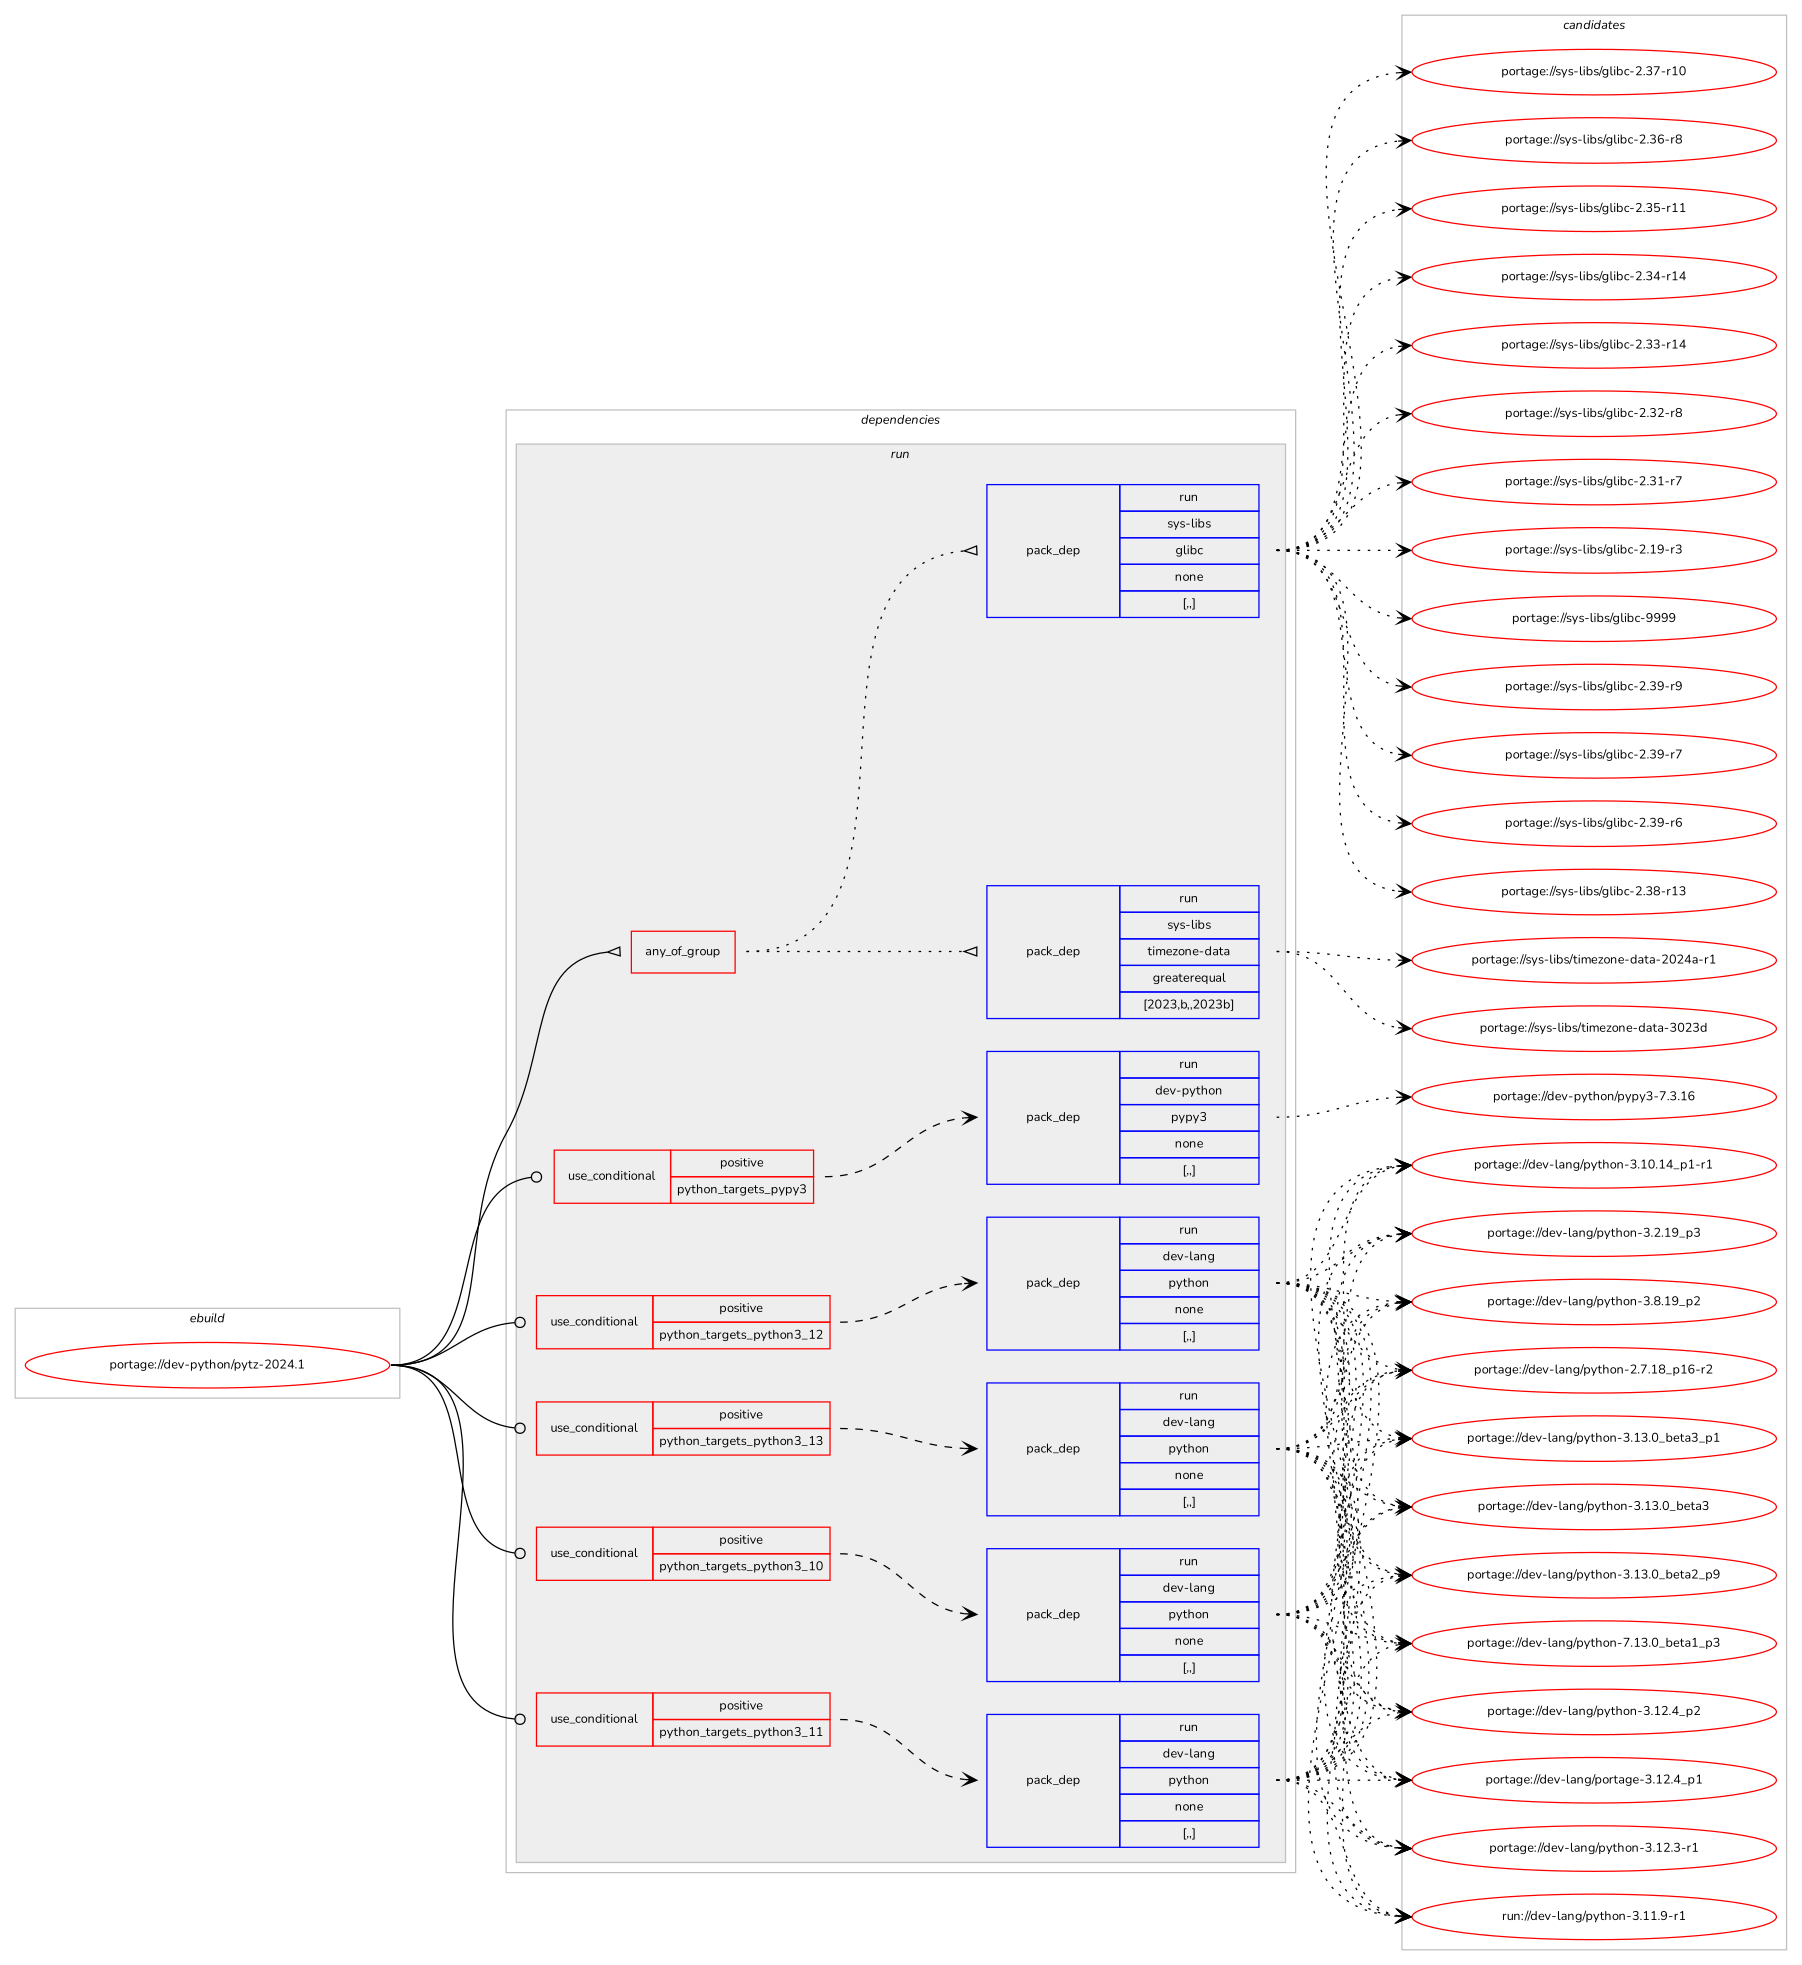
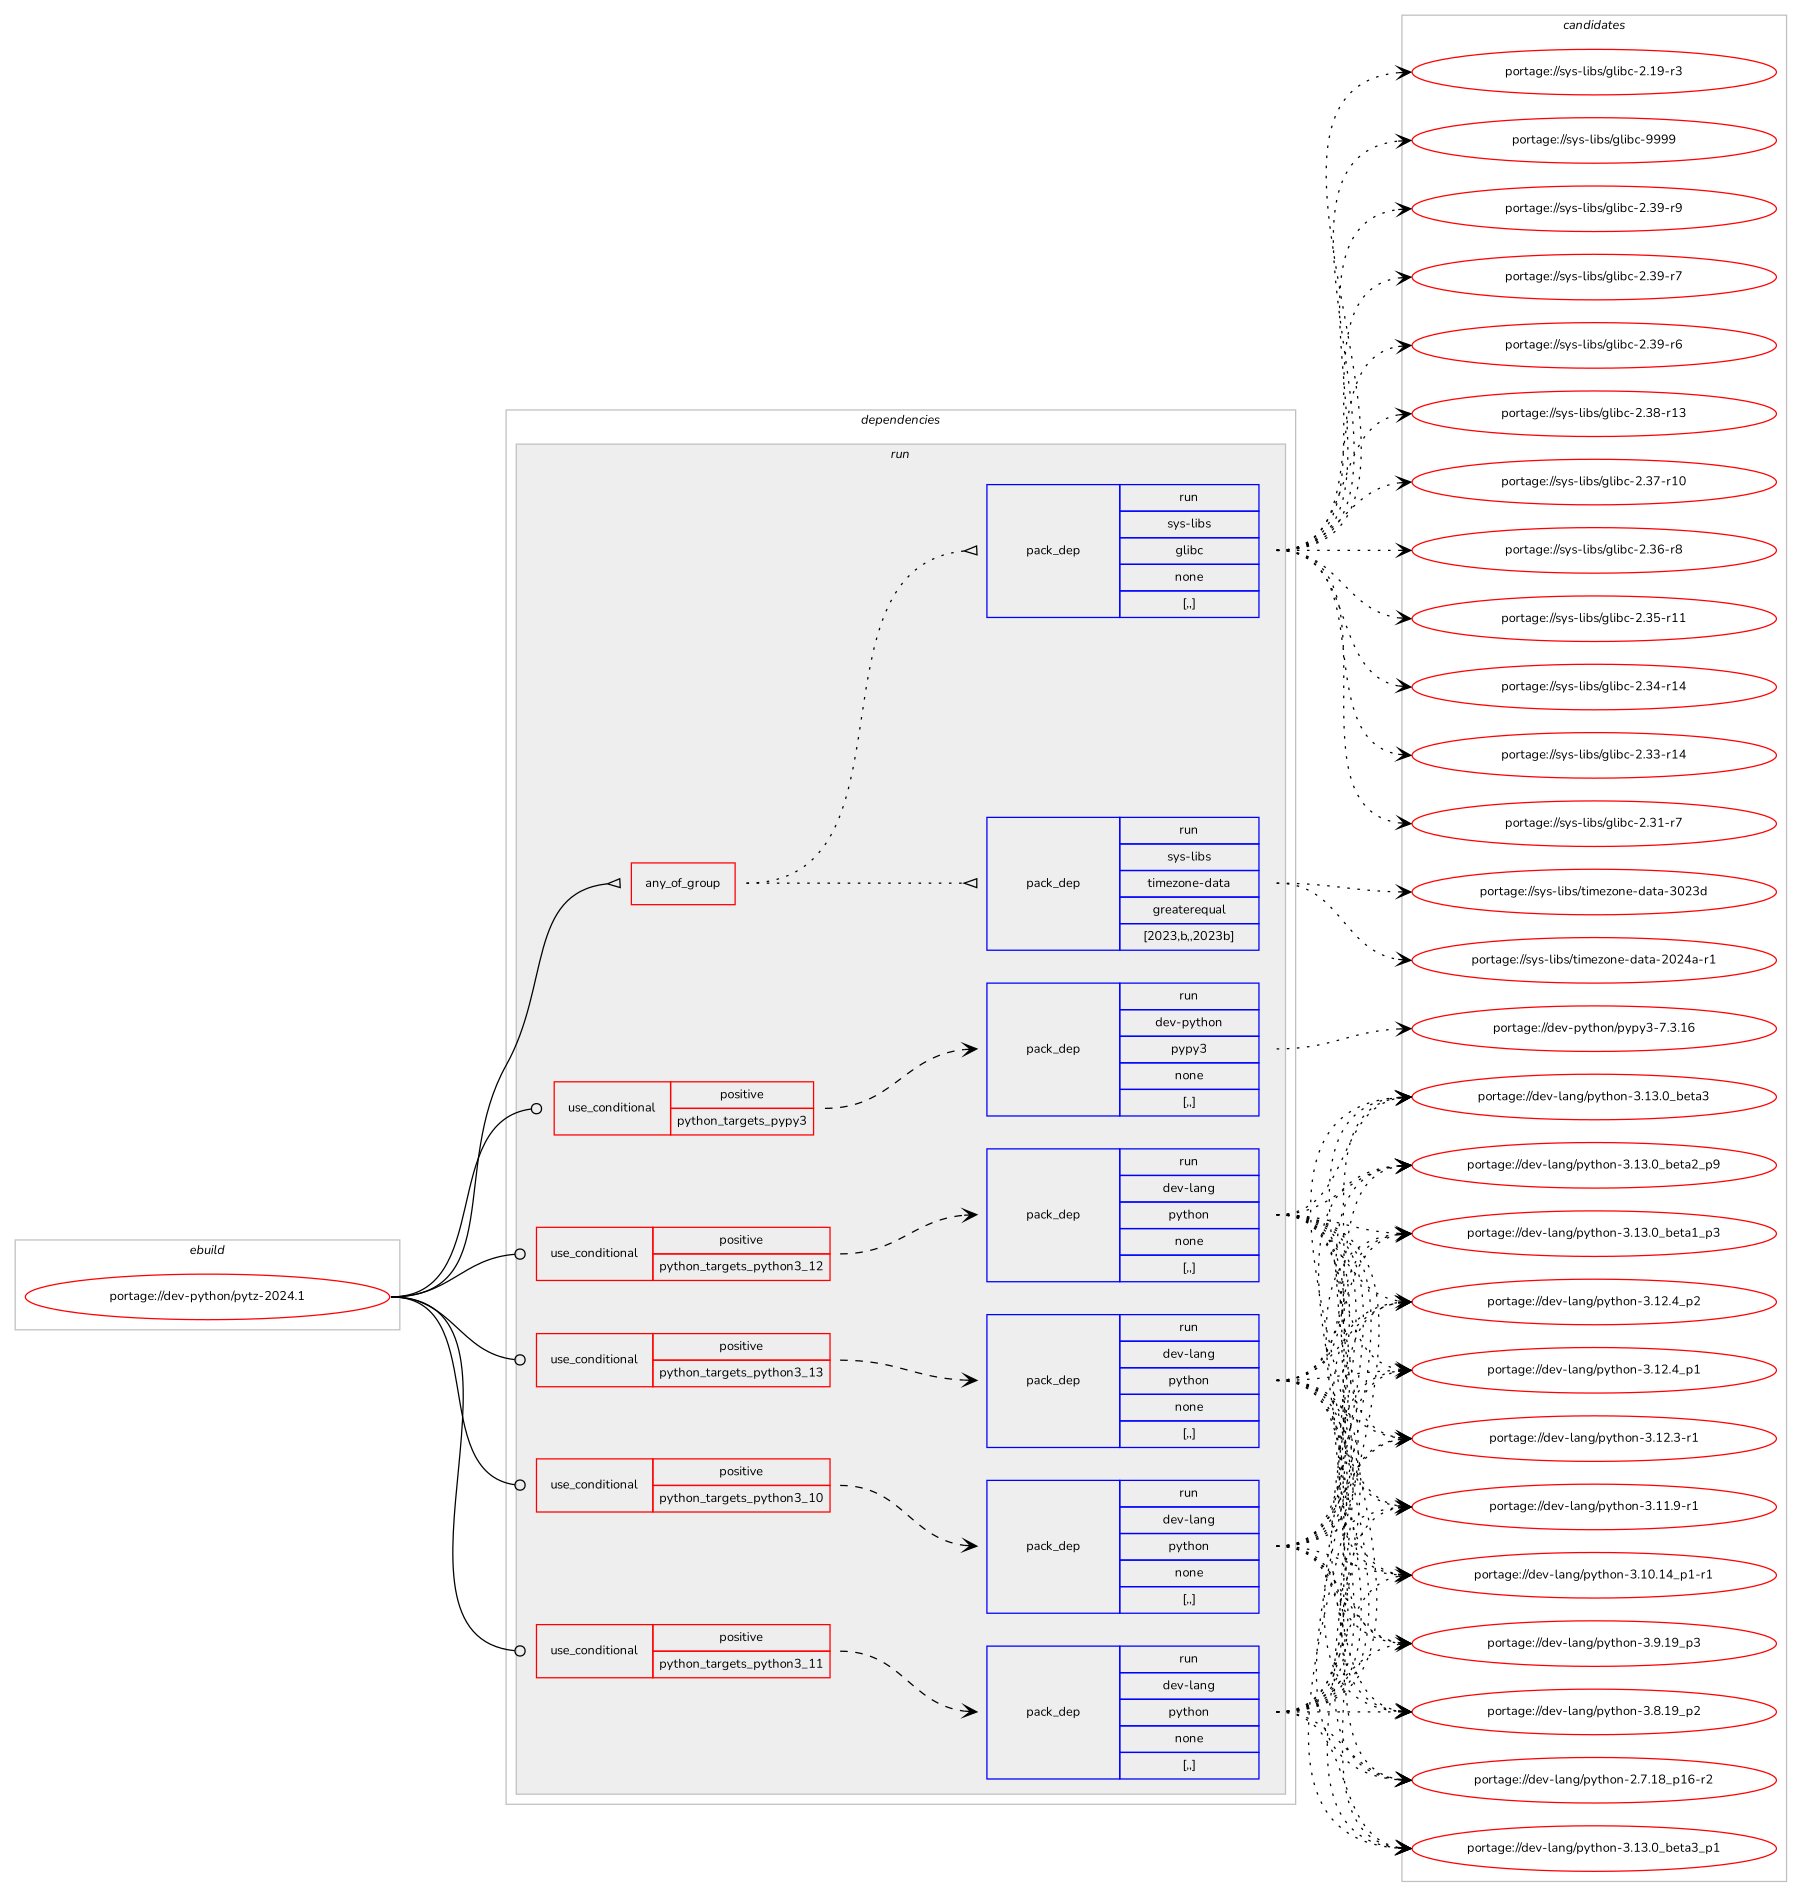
(1594, 414) -> none
(1594, 1234) -> (1594, 1644)
(1594, 1644) -> (1594, 1234)
(1594, 1780) -> (1594, 1370)
(1594, 1917) -> (1594, 1507)
